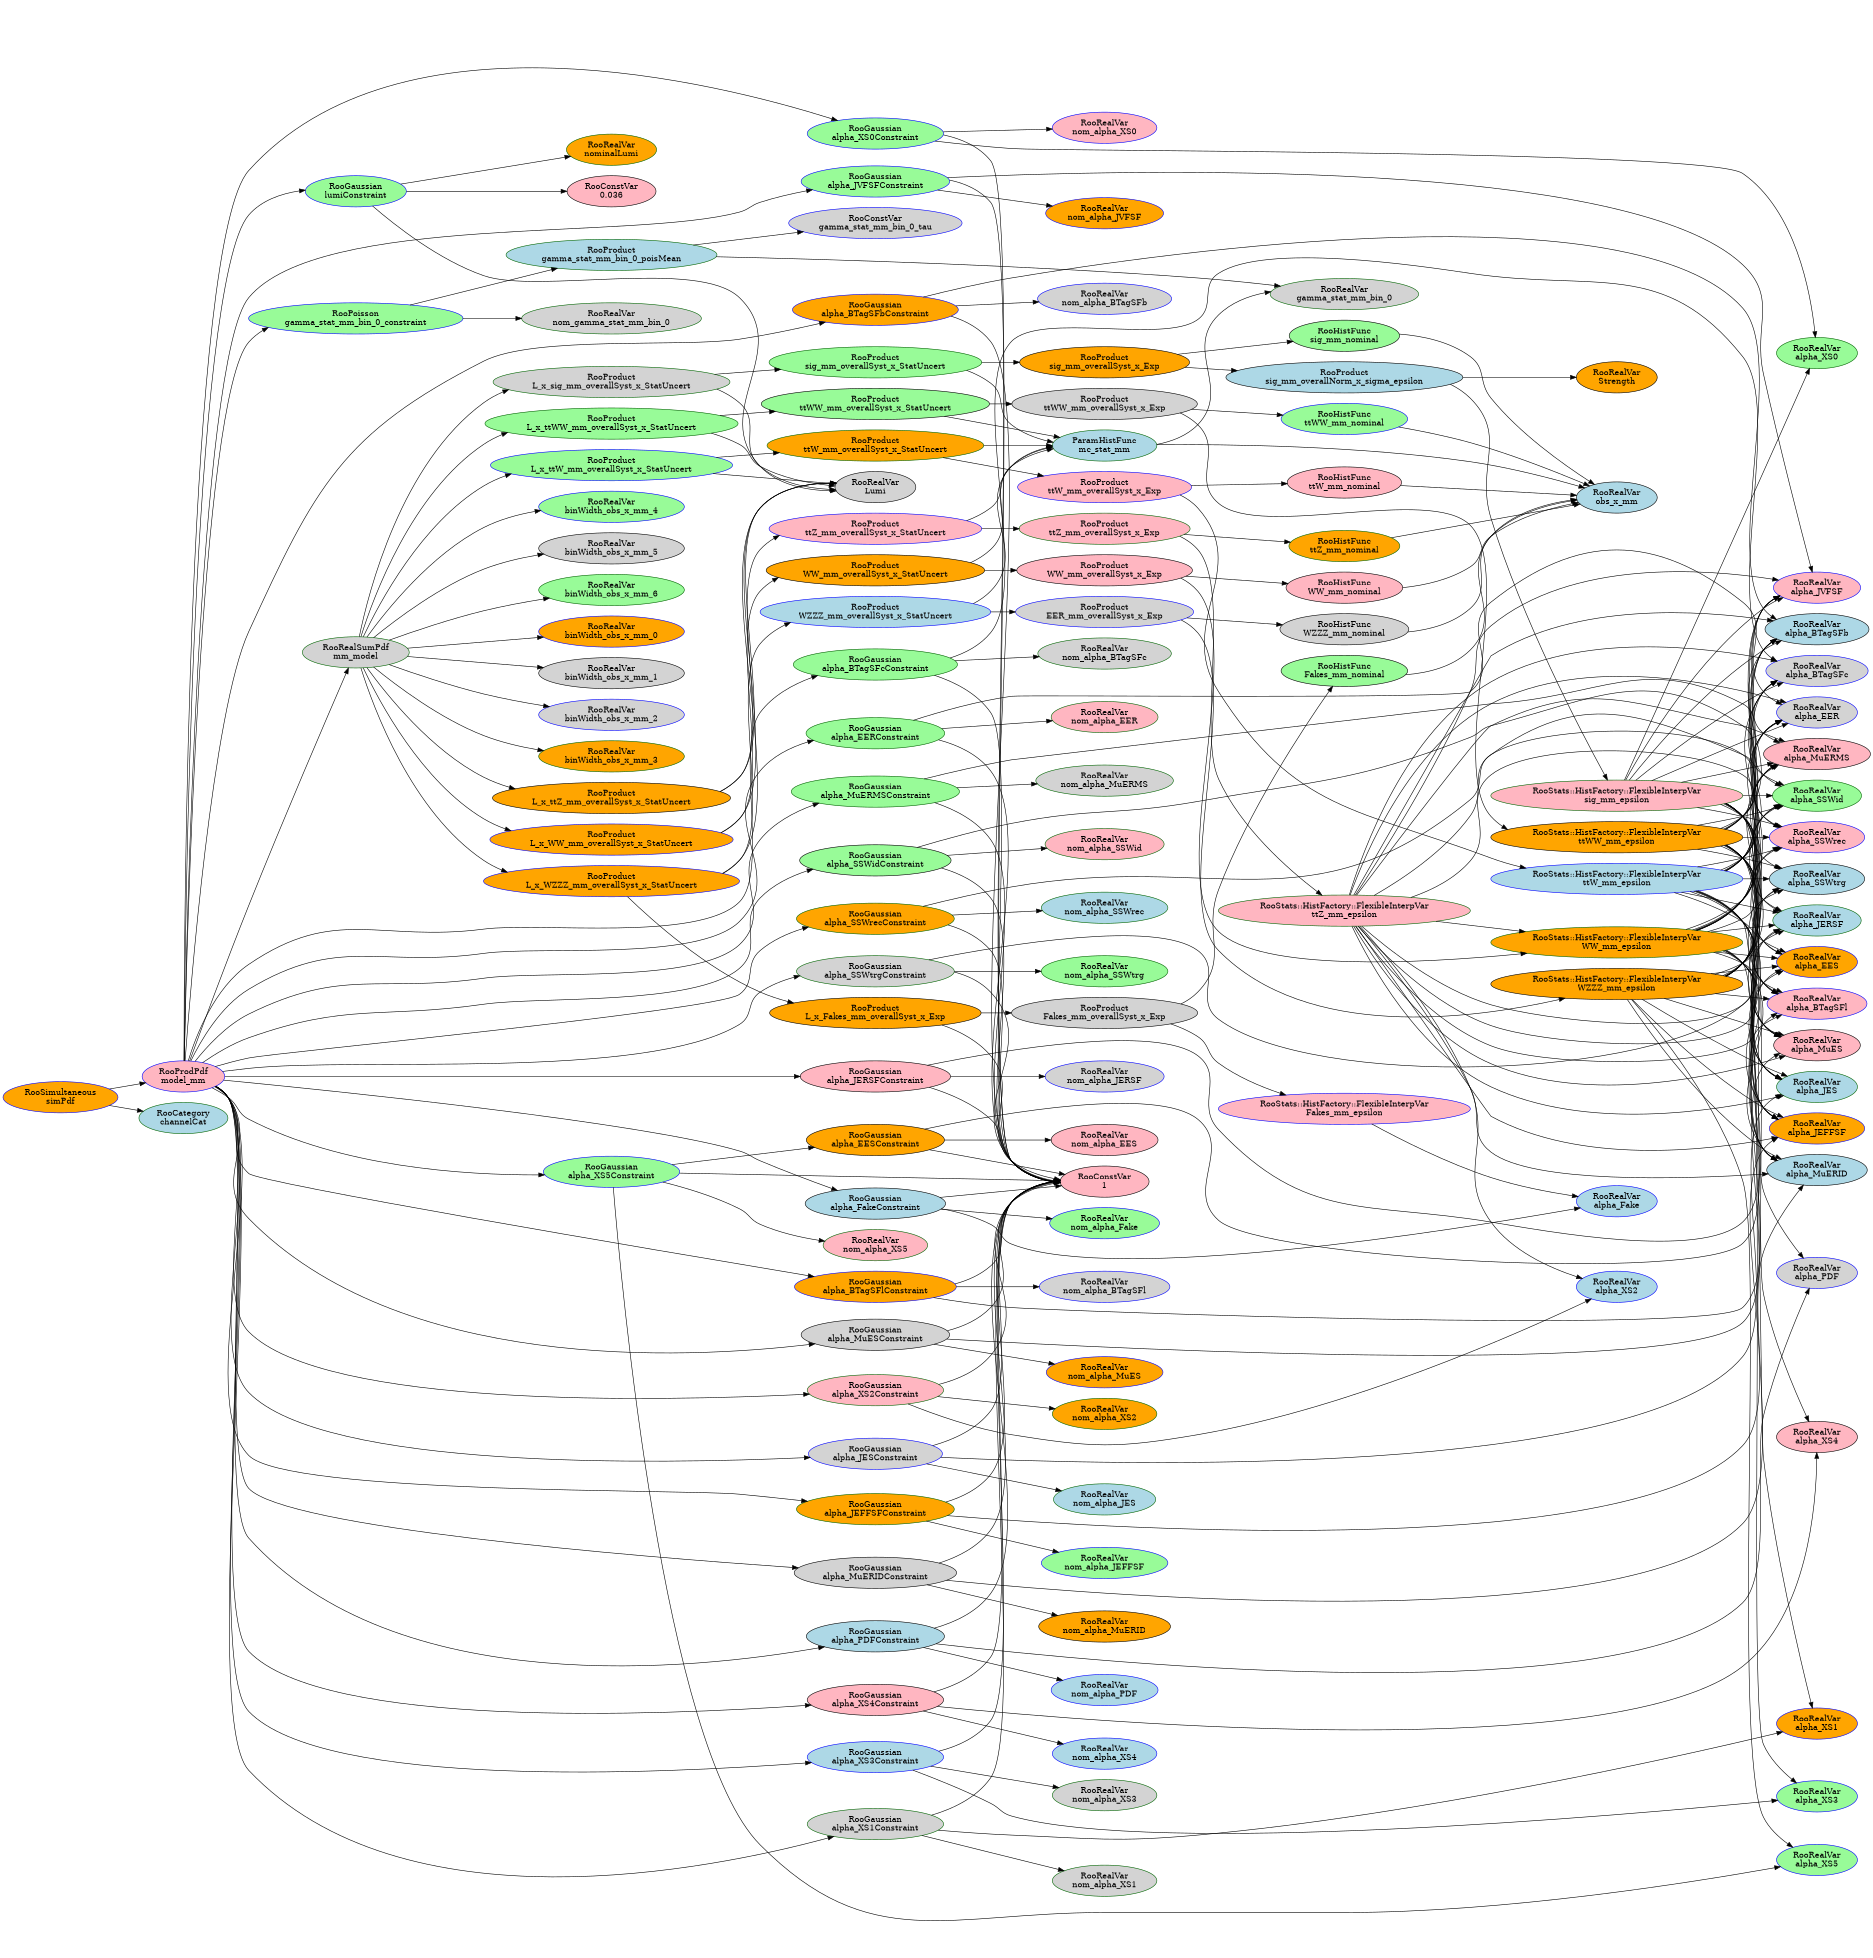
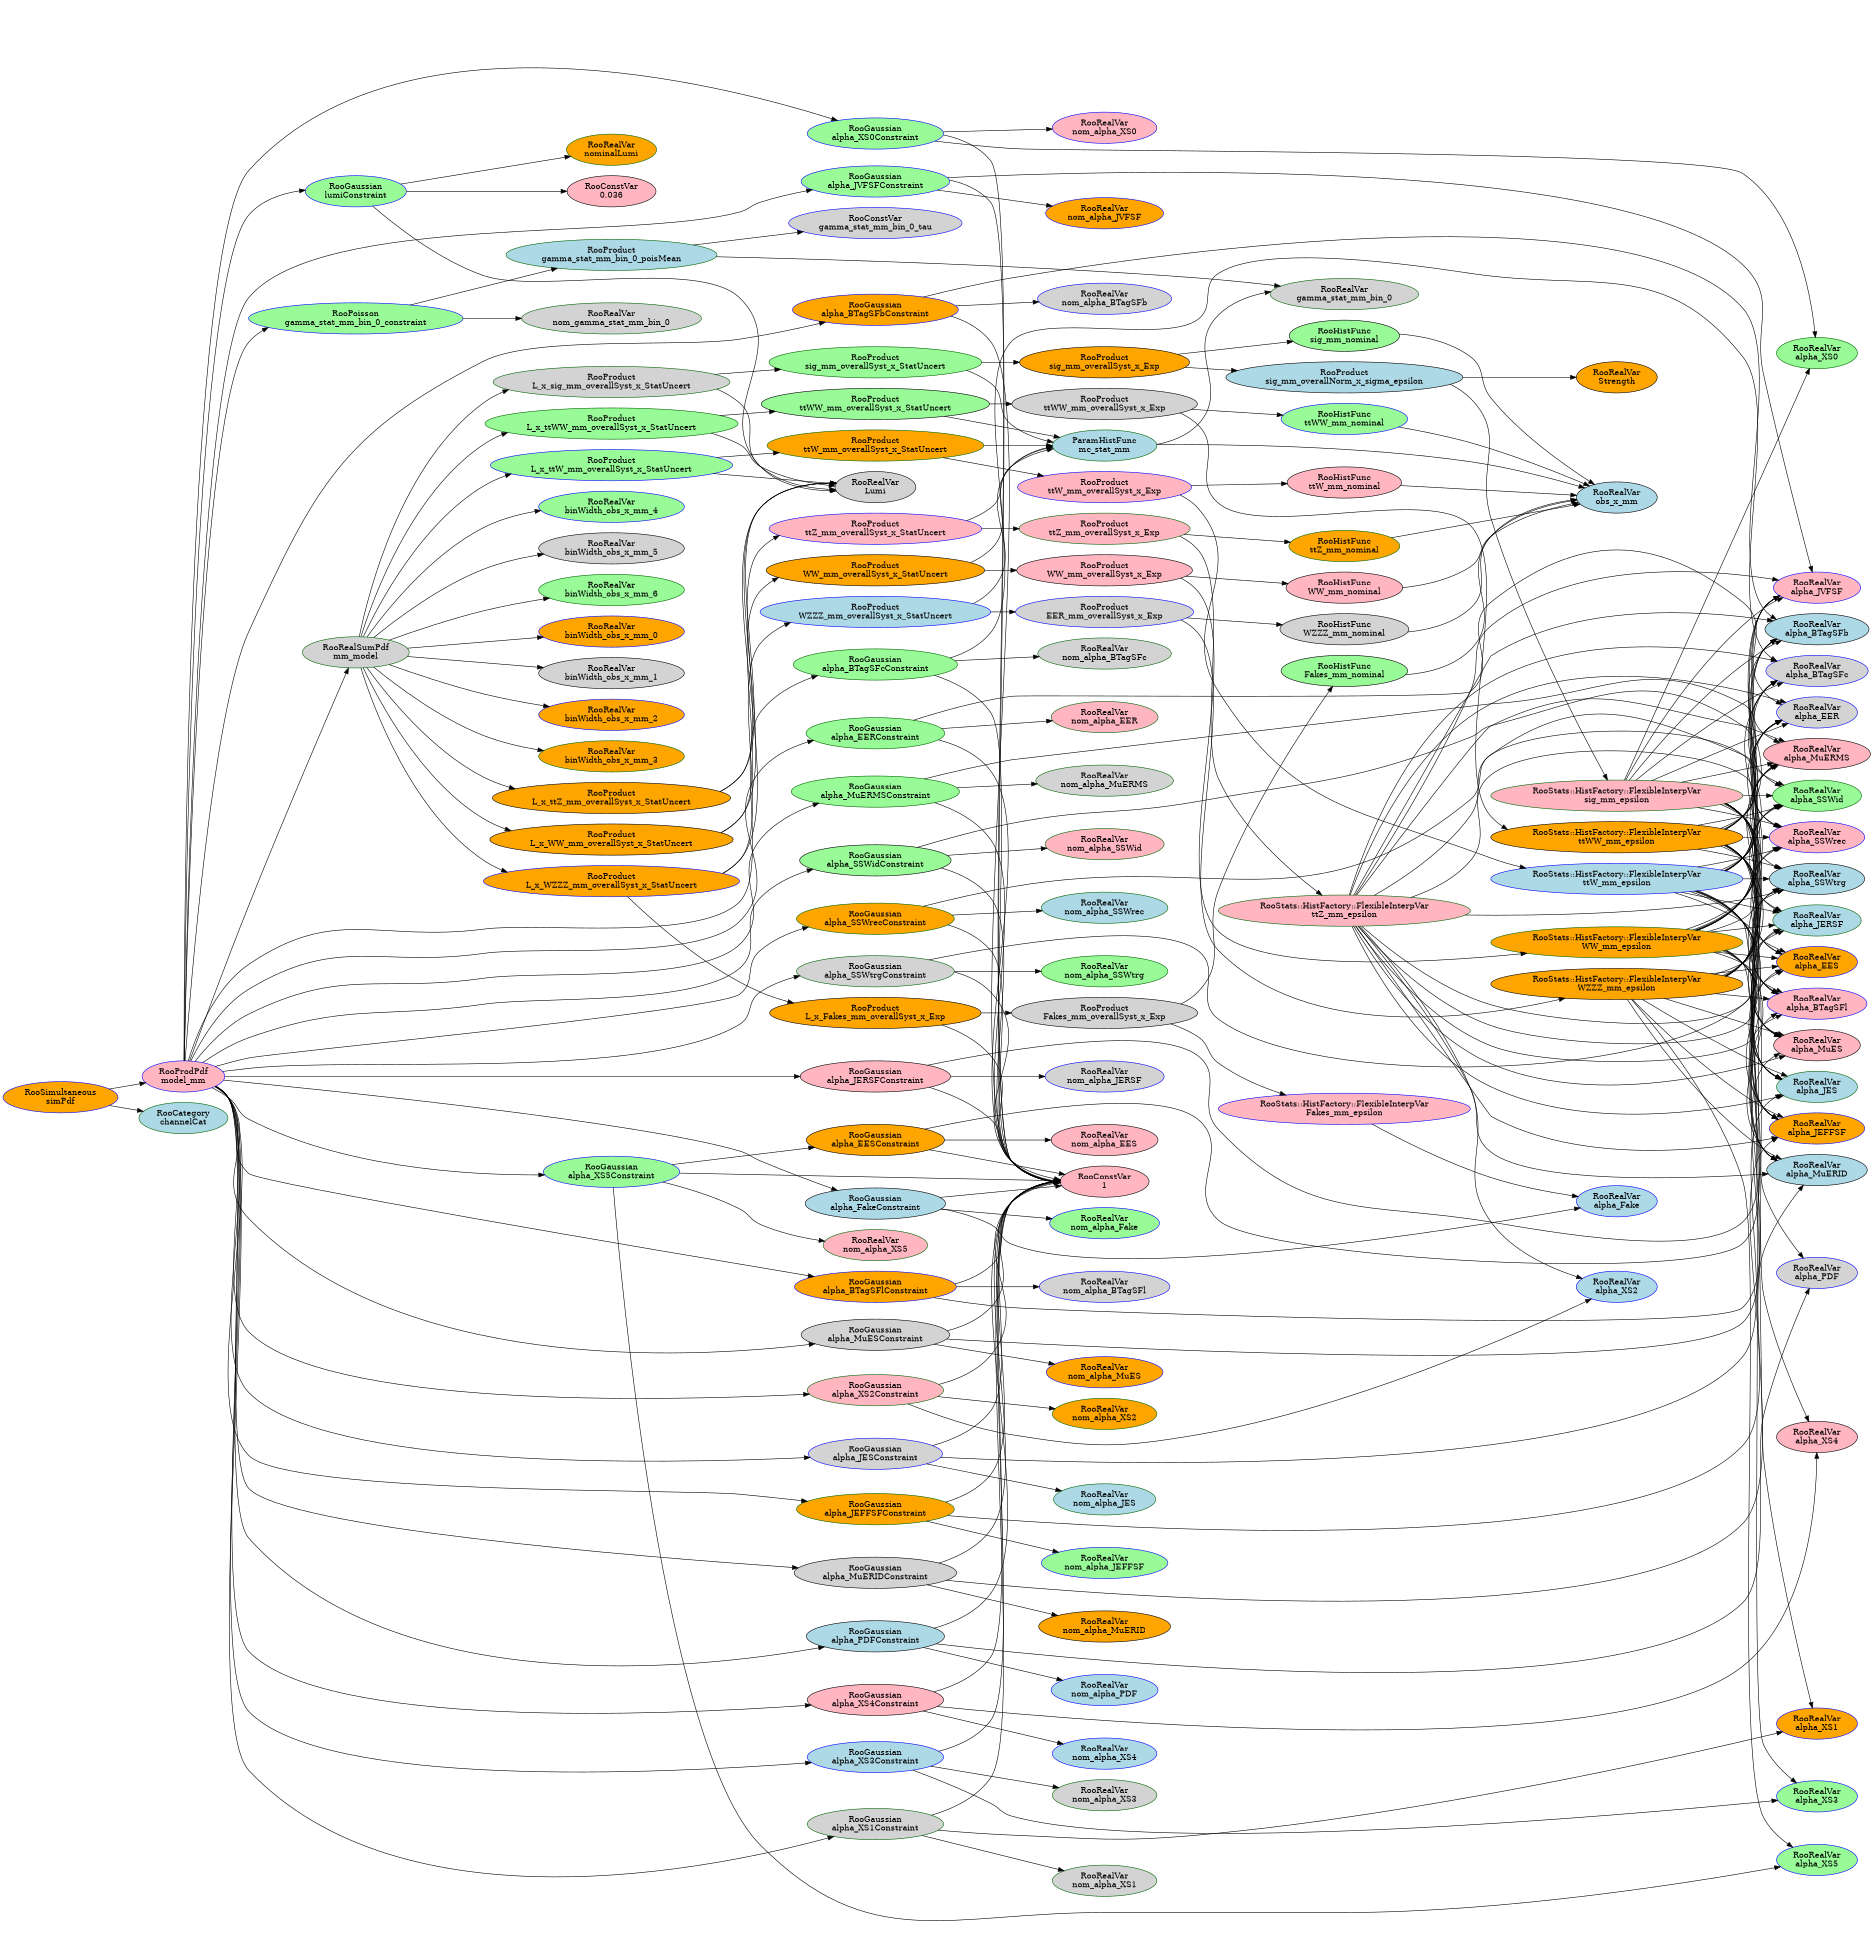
(612, 715) -> (612, 715)
(612, 840) -> (612, 840)
(1478, 926) -> (1622, 912)
